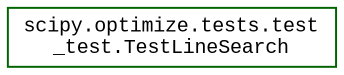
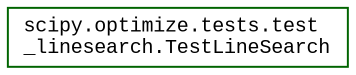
(172, 37) -> (178, 37)
